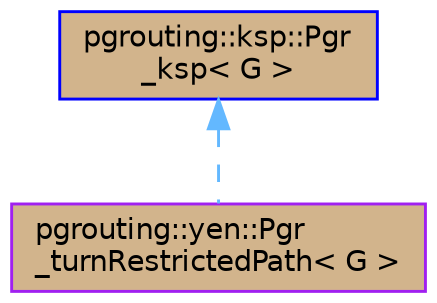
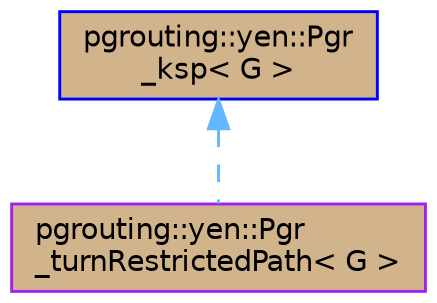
(219, 55) -> (219, 55)
